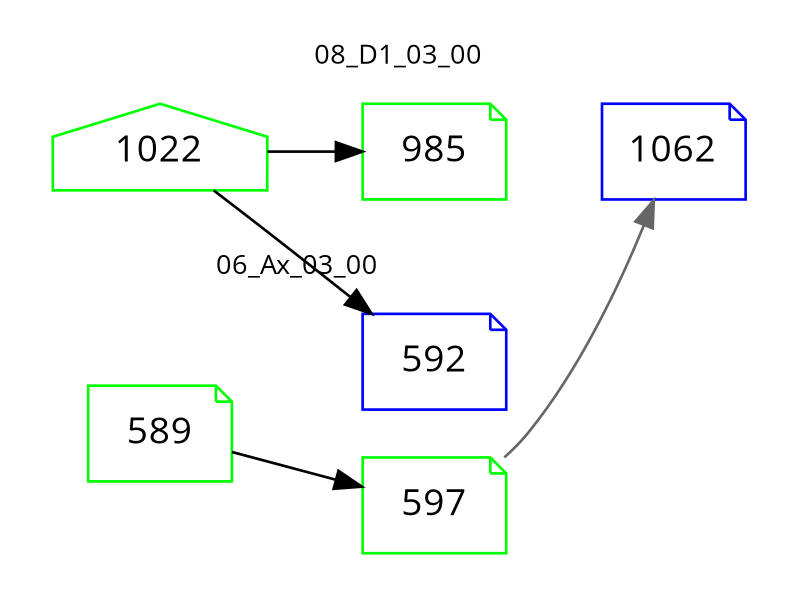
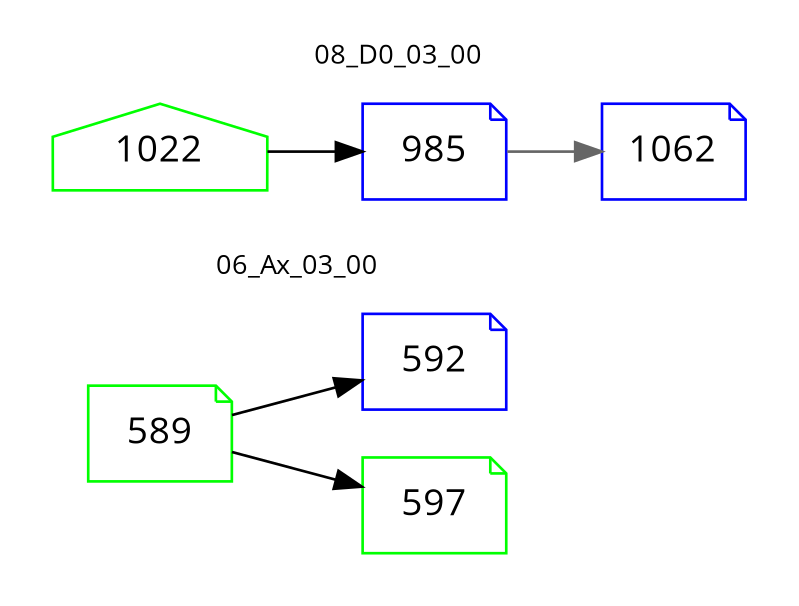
(399, 57) -> (399, 57)
(434, 152) -> (434, 152)
(303, 259) -> (284, 401)
(585, 348) -> (541, 152)
